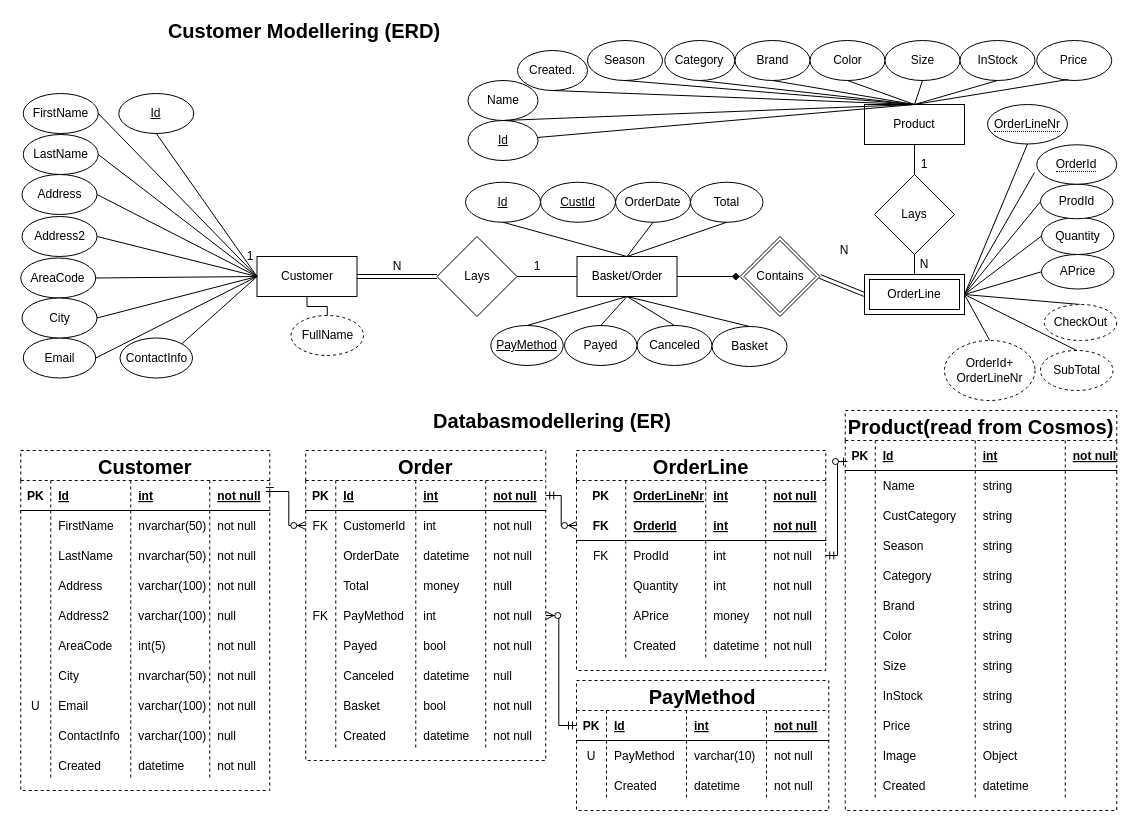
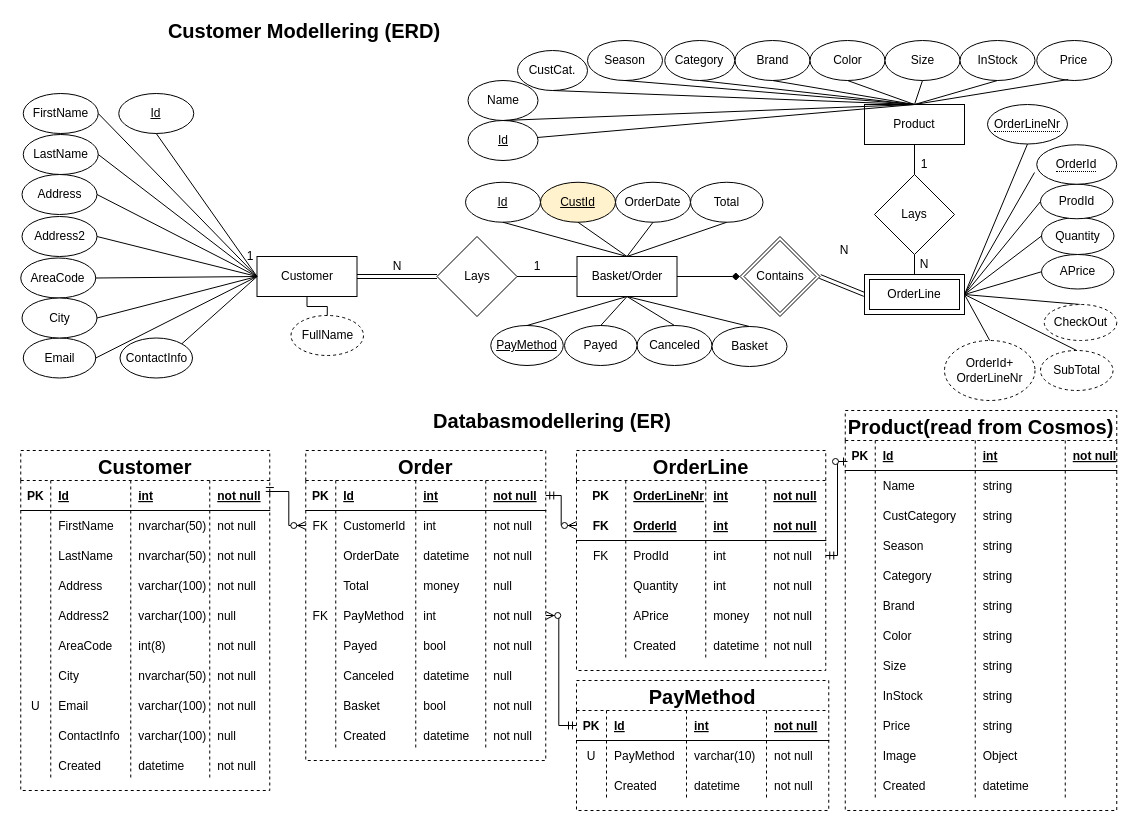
(553, 71) -> (553, 71)
(578, 202) -> (578, 202)
none -> (601, 239)
(157, 646) -> (157, 646)
